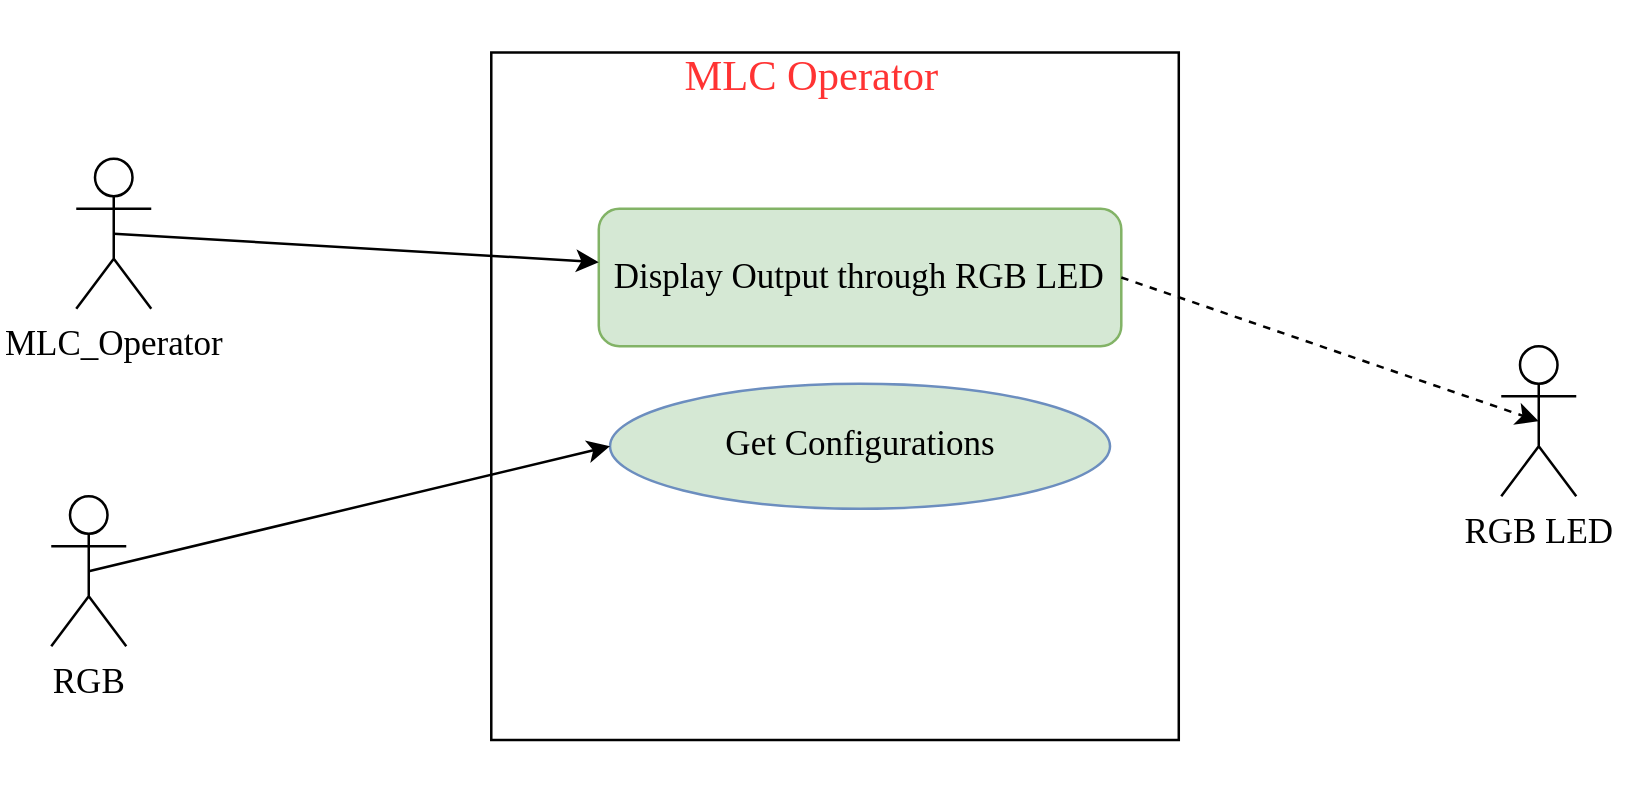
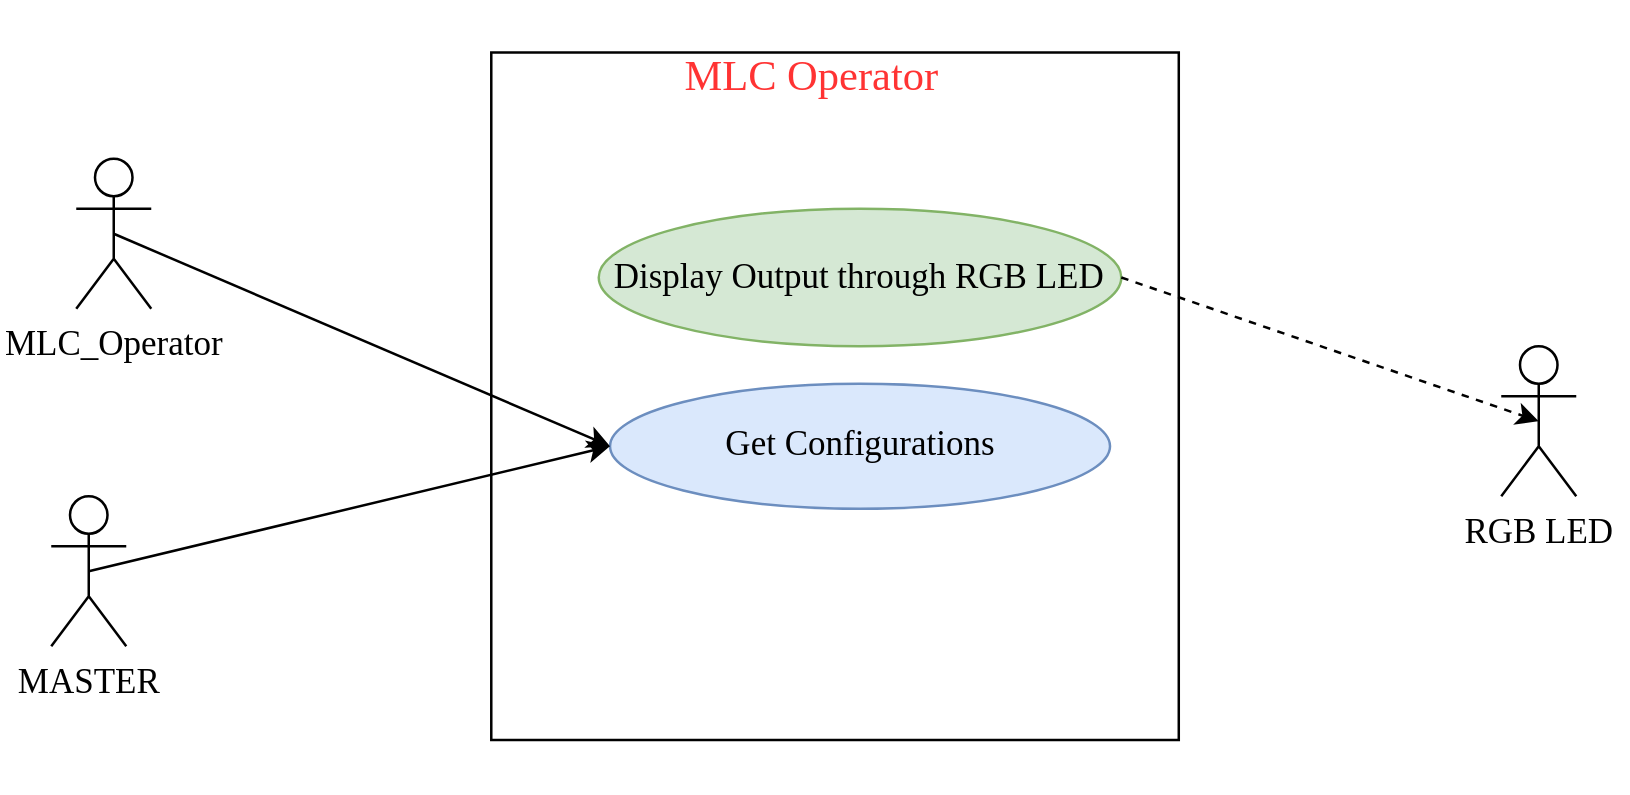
(359, 248) -> (363, 341)
(860, 278) -> (860, 278)
(860, 446) -> (860, 446)
(90, 682) -> (90, 682)
